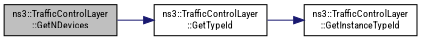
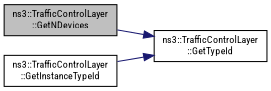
(280, 20) -> (131, 59)
